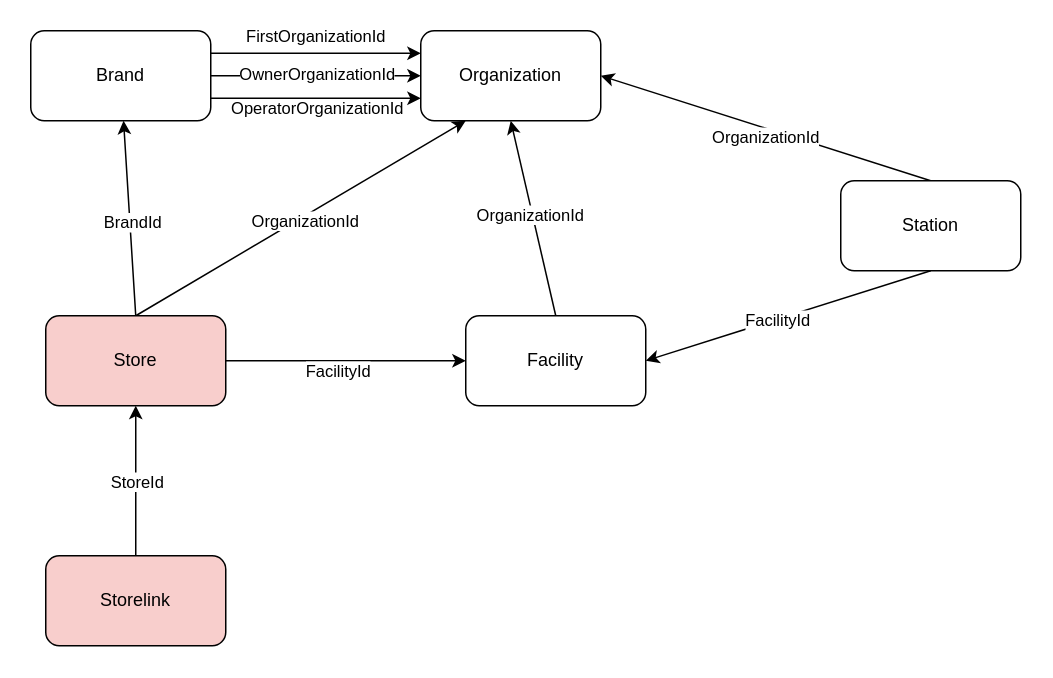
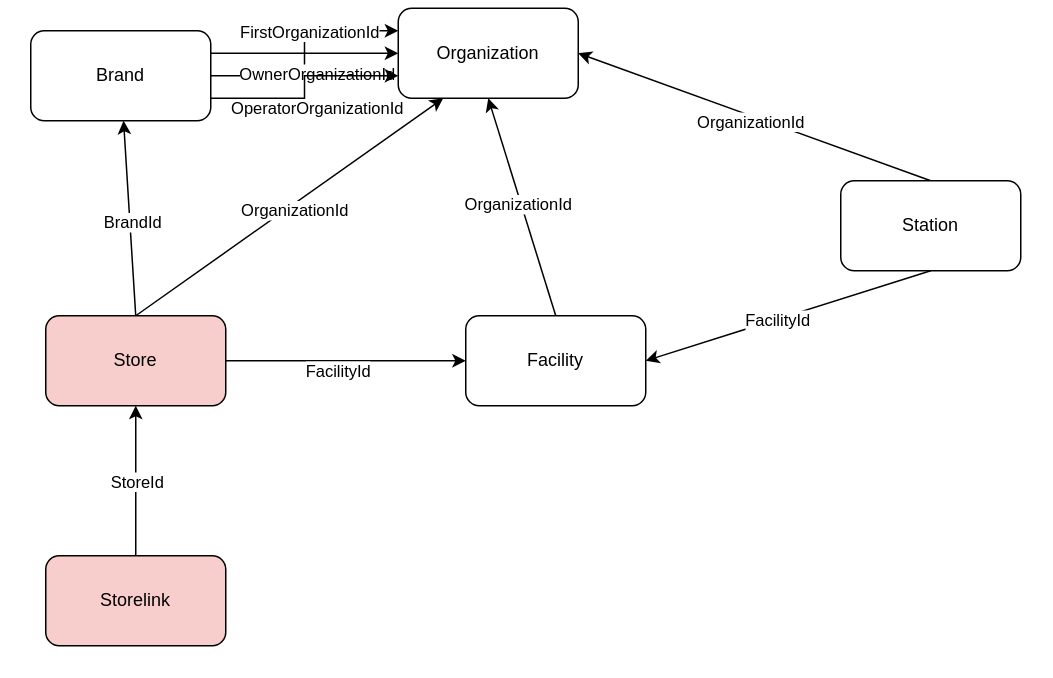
(511, 76) -> (488, 53)
